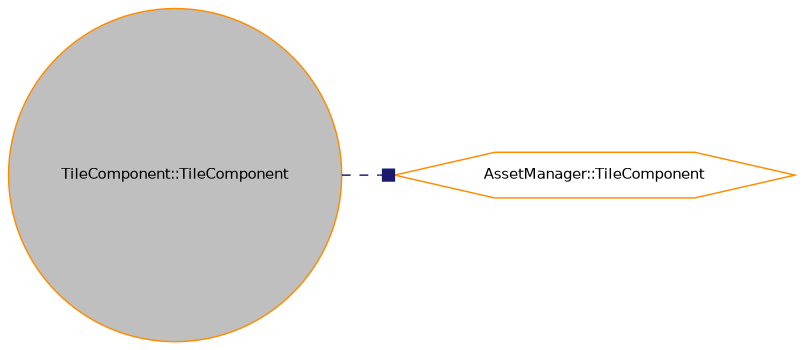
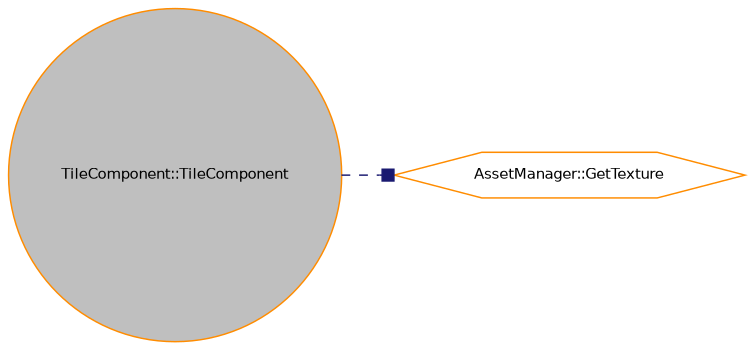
(595, 175) -> (569, 175)
